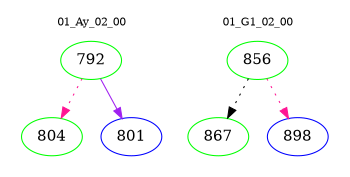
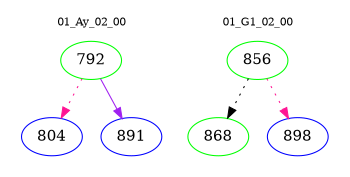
(52, 137) -> (52, 137)
(131, 137) -> (131, 137)
(218, 137) -> (218, 137)
